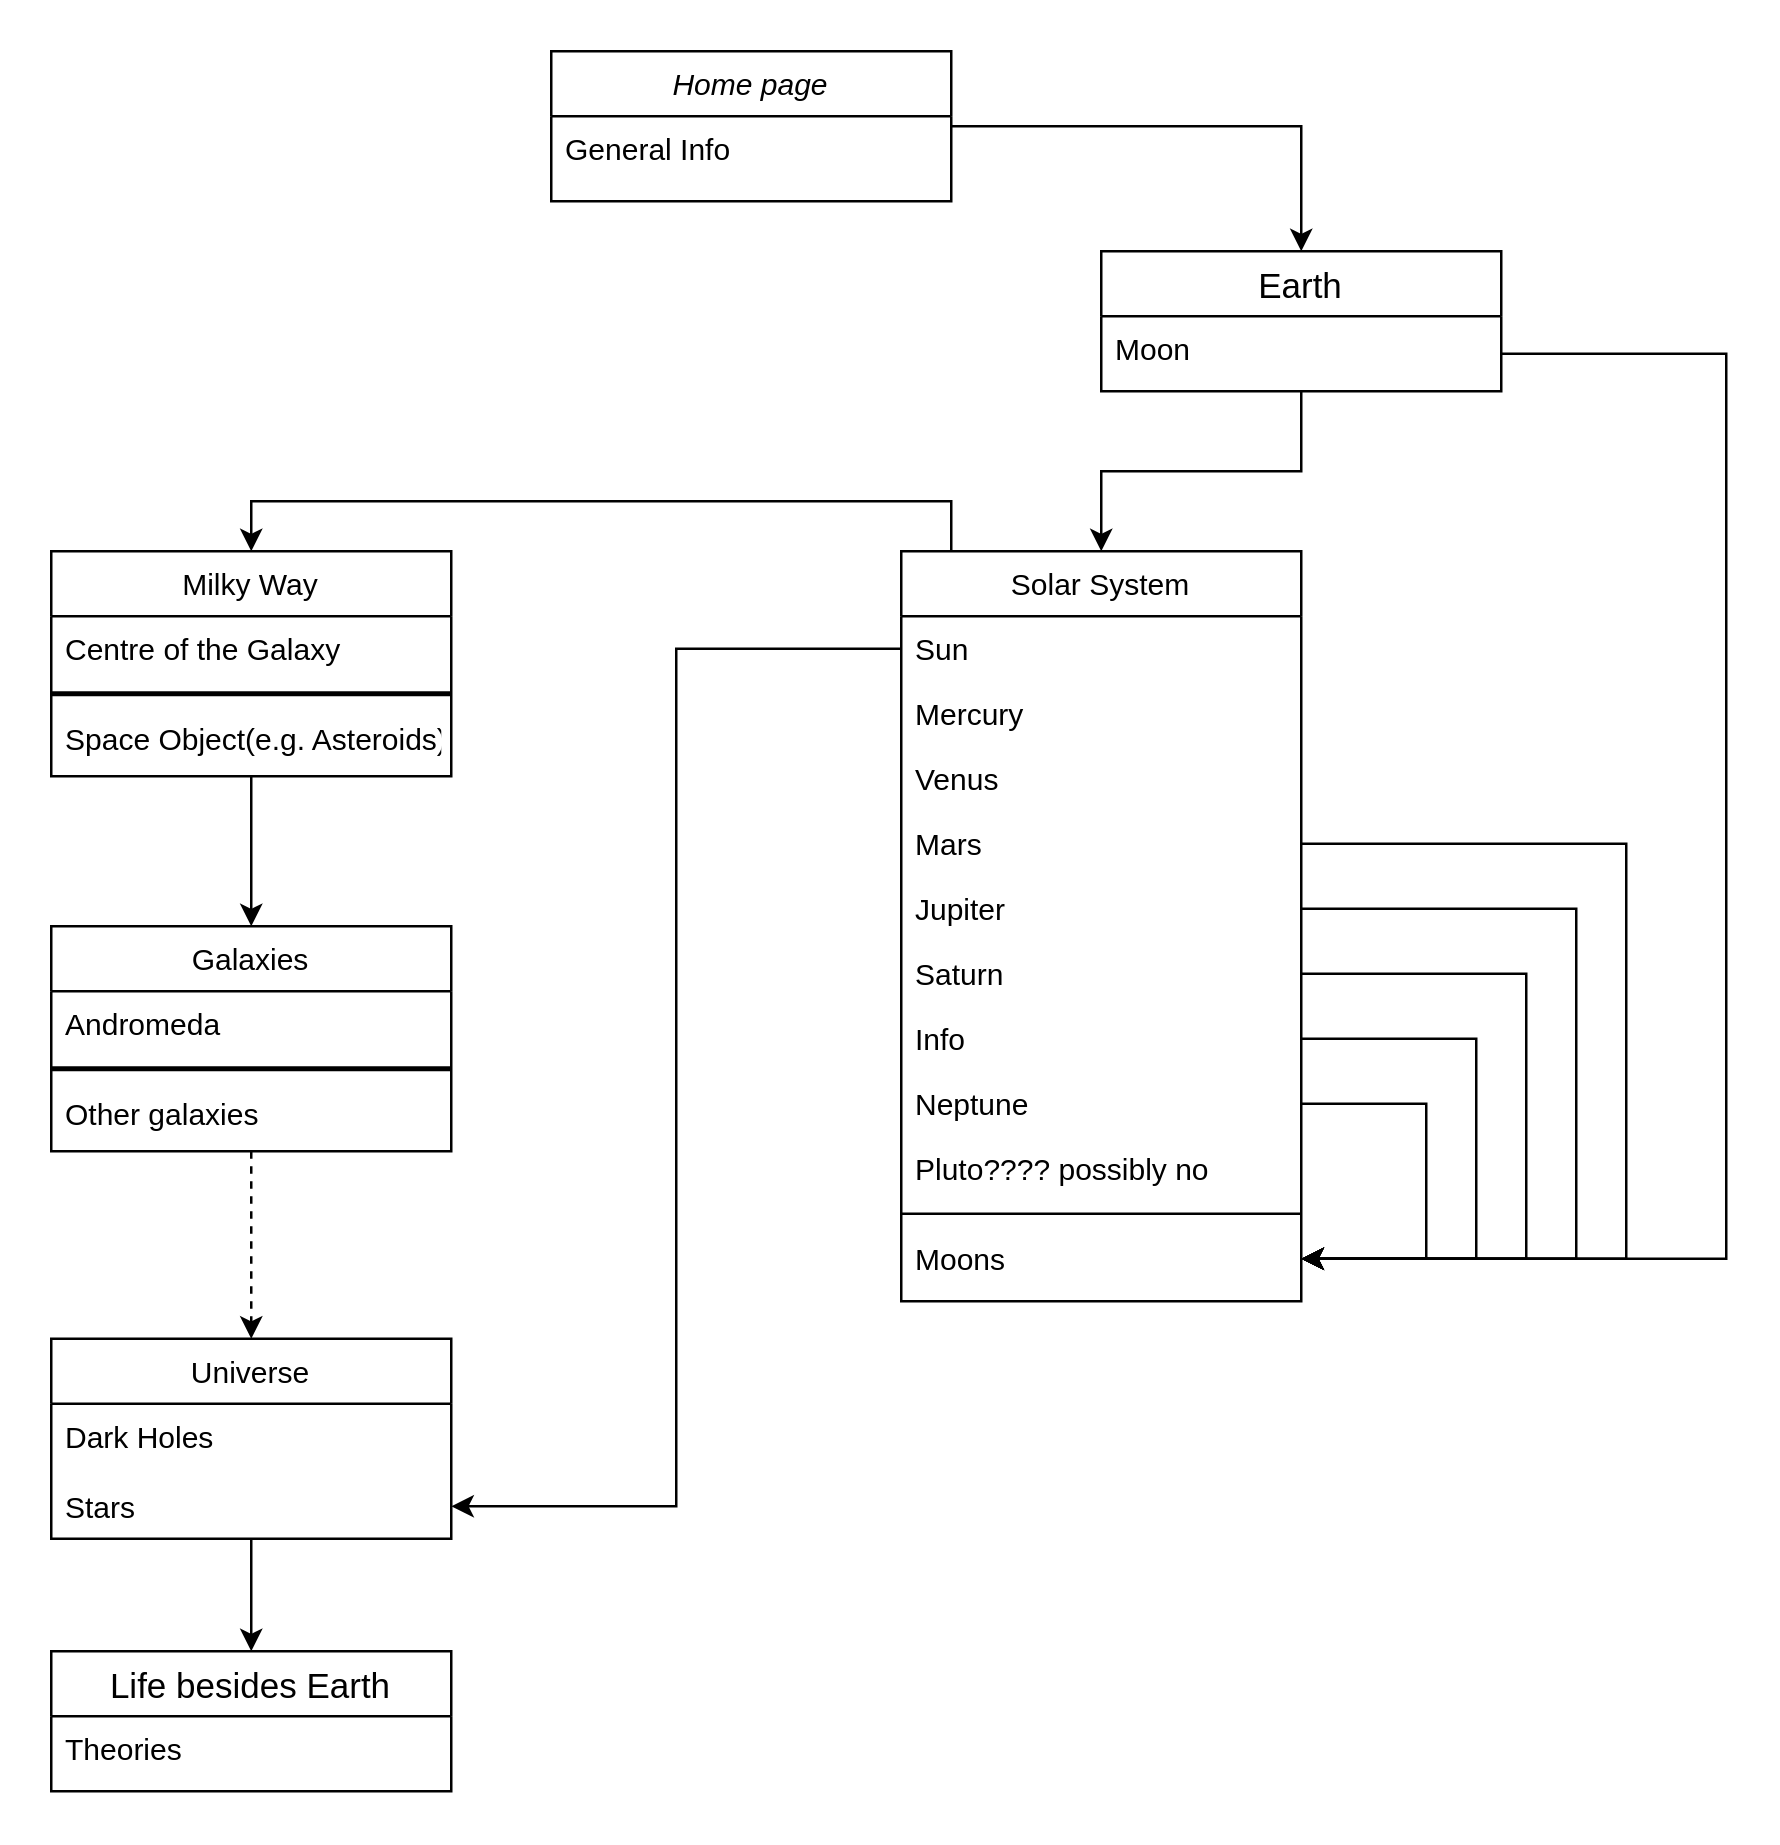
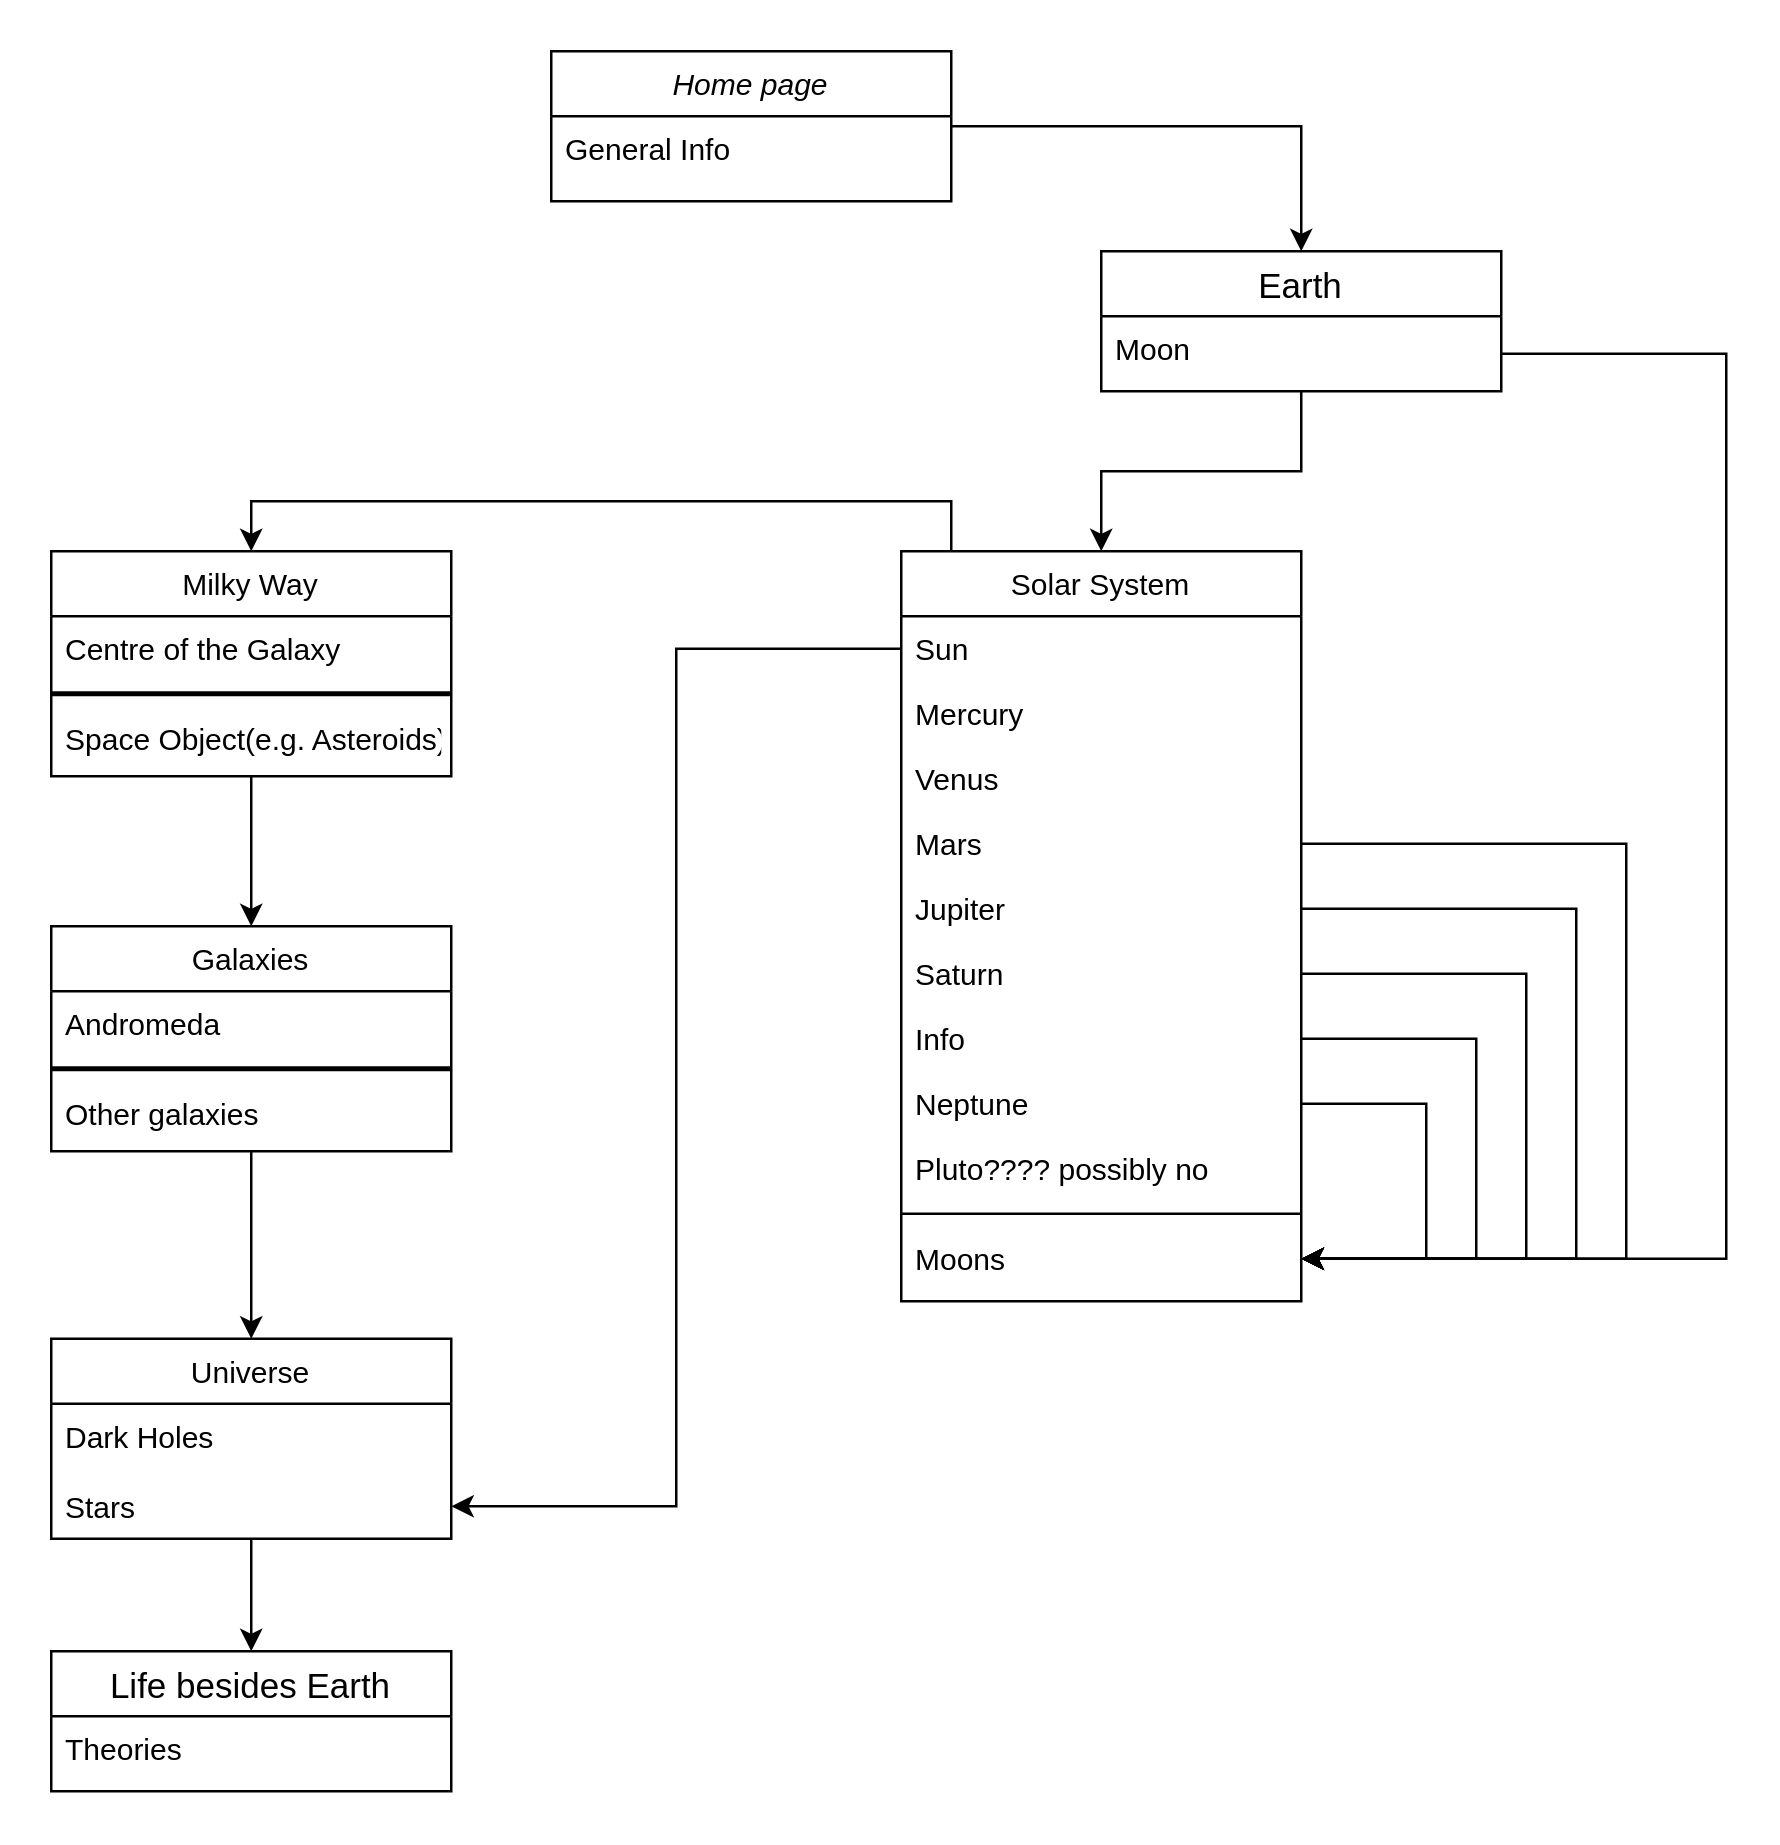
(251, 1237) -> (251, 1237)
